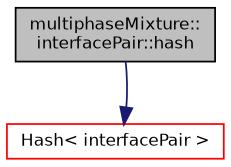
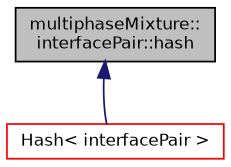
(127, 84) -> (104, 102)
